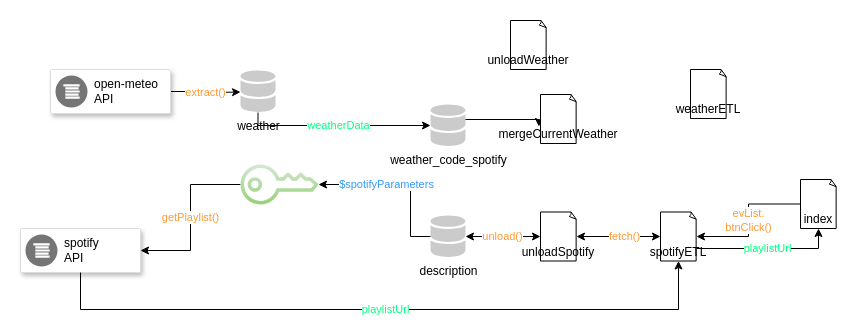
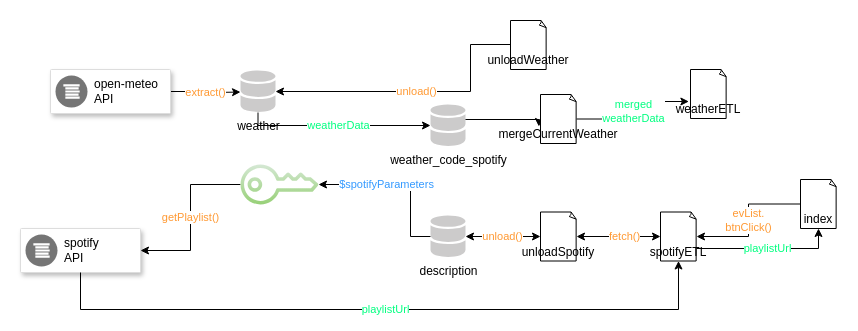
none -> (419, 92)
none -> (623, 119)
